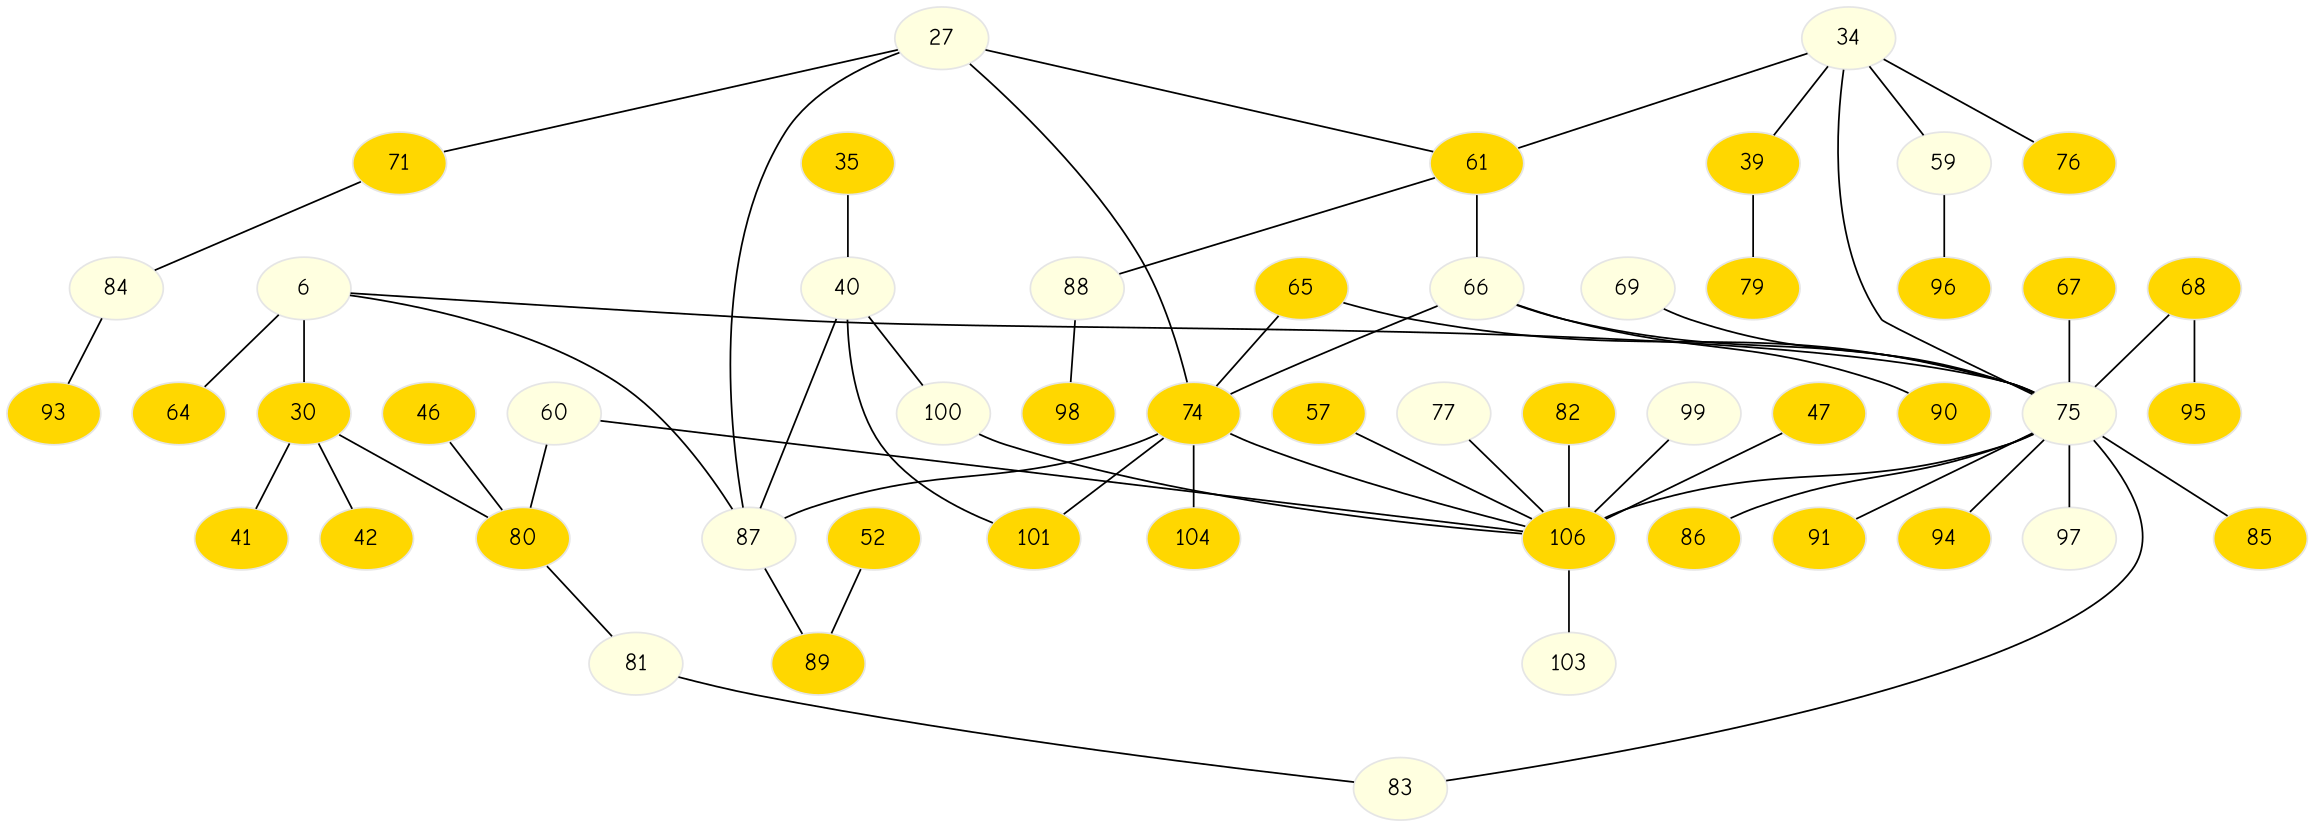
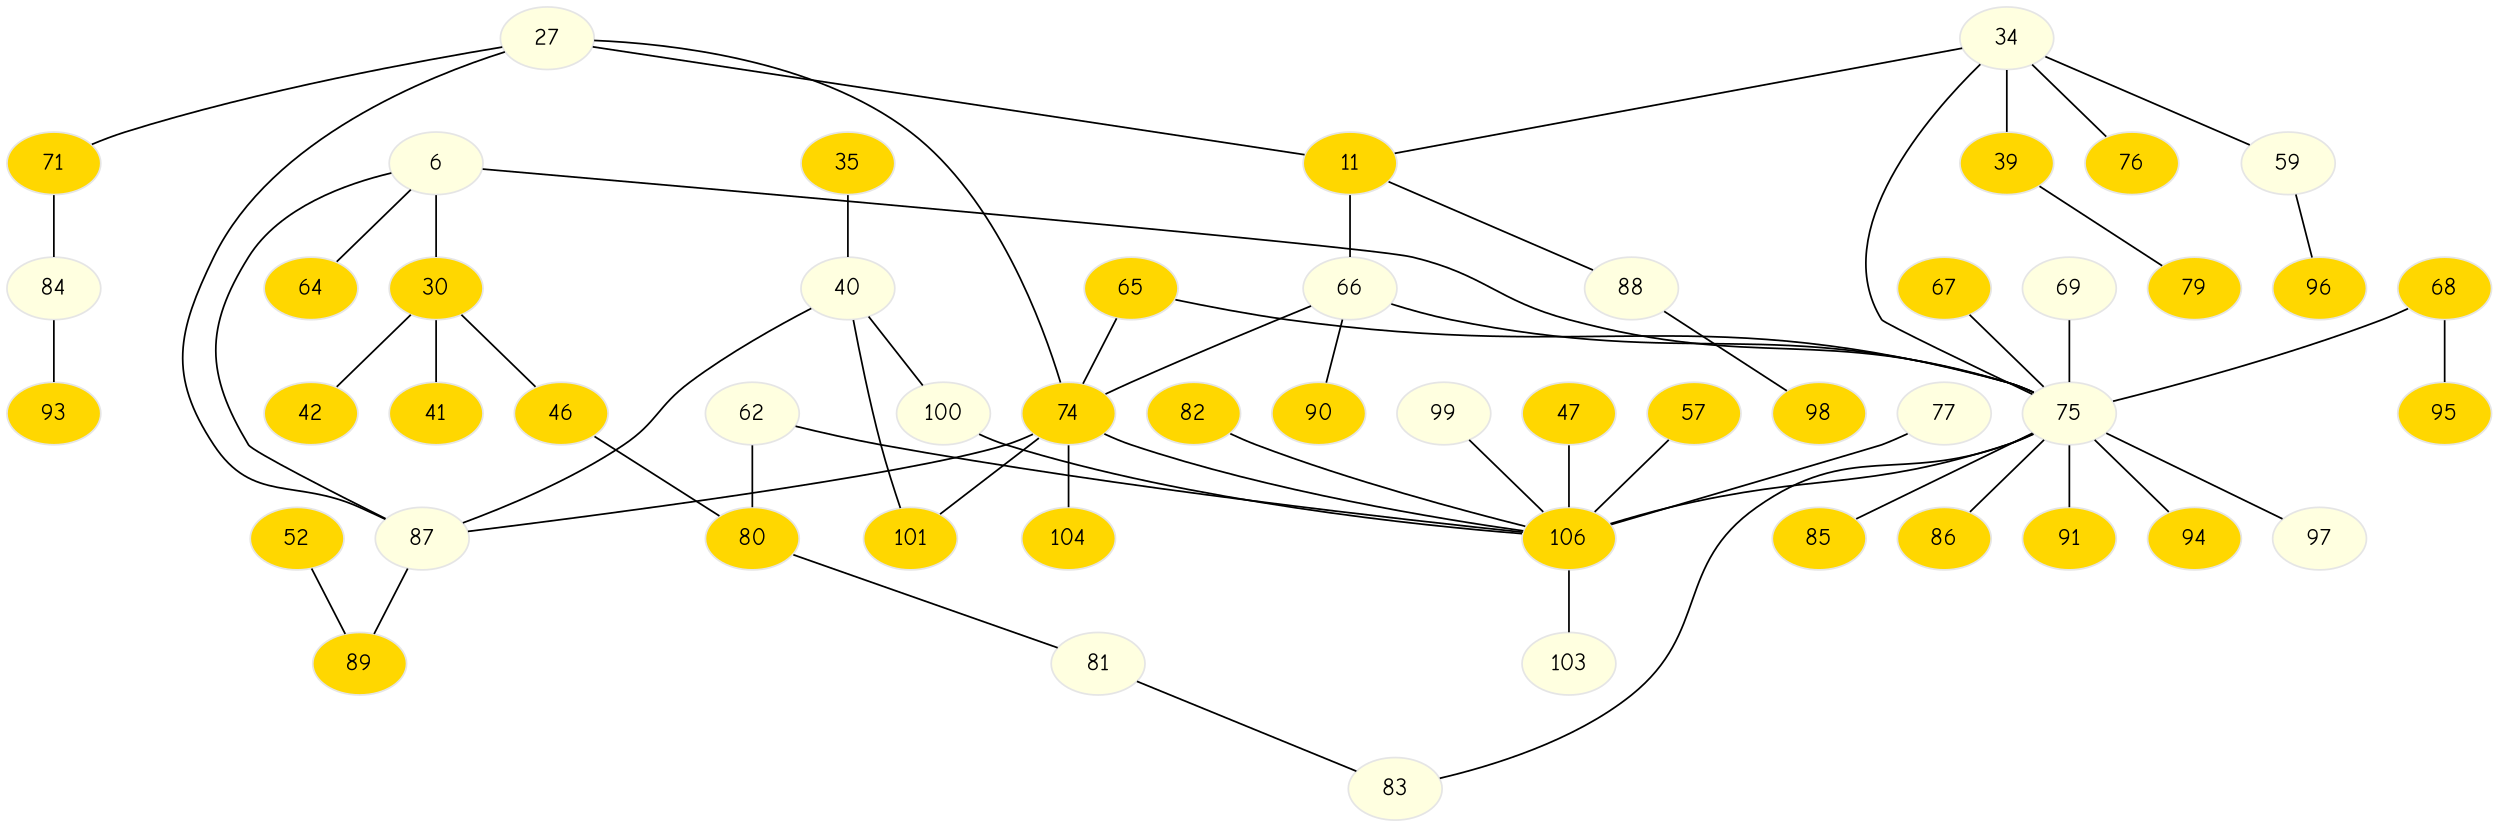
(1477, 163) -> (1350, 163)
(554, 414) -> (752, 414)
(414, 476) -> (498, 351)
